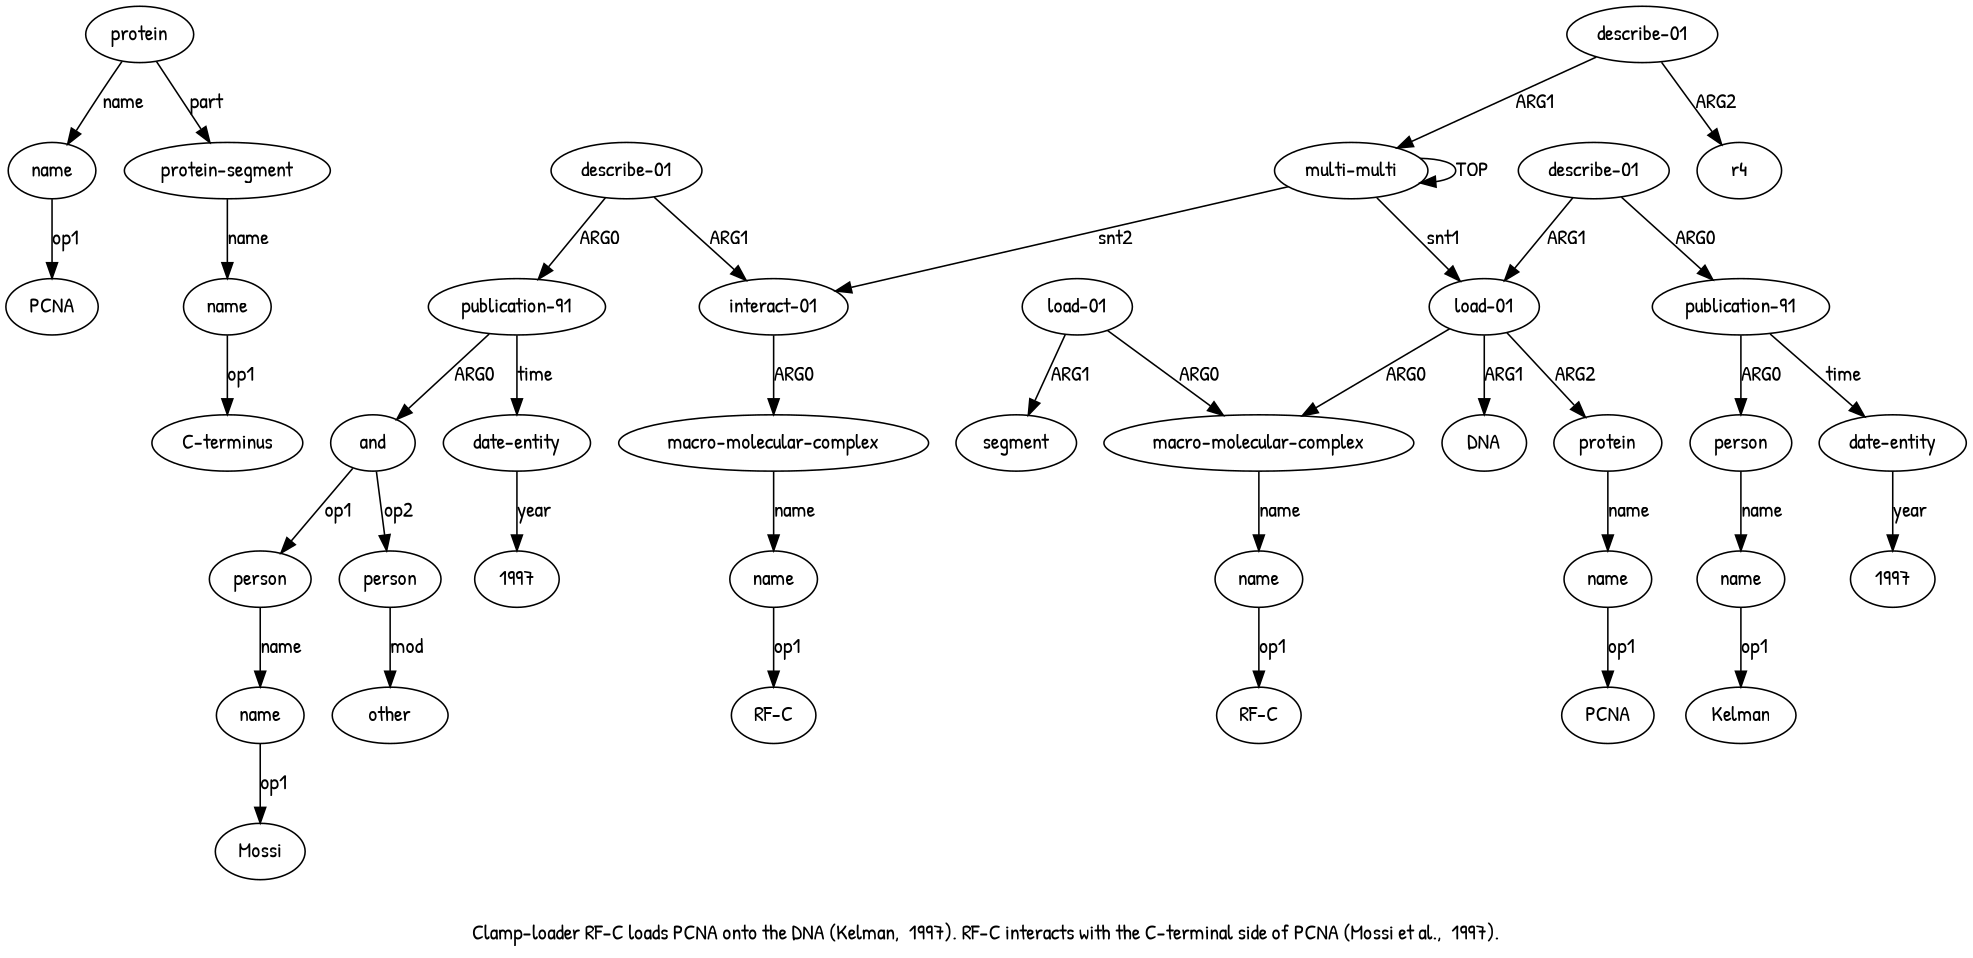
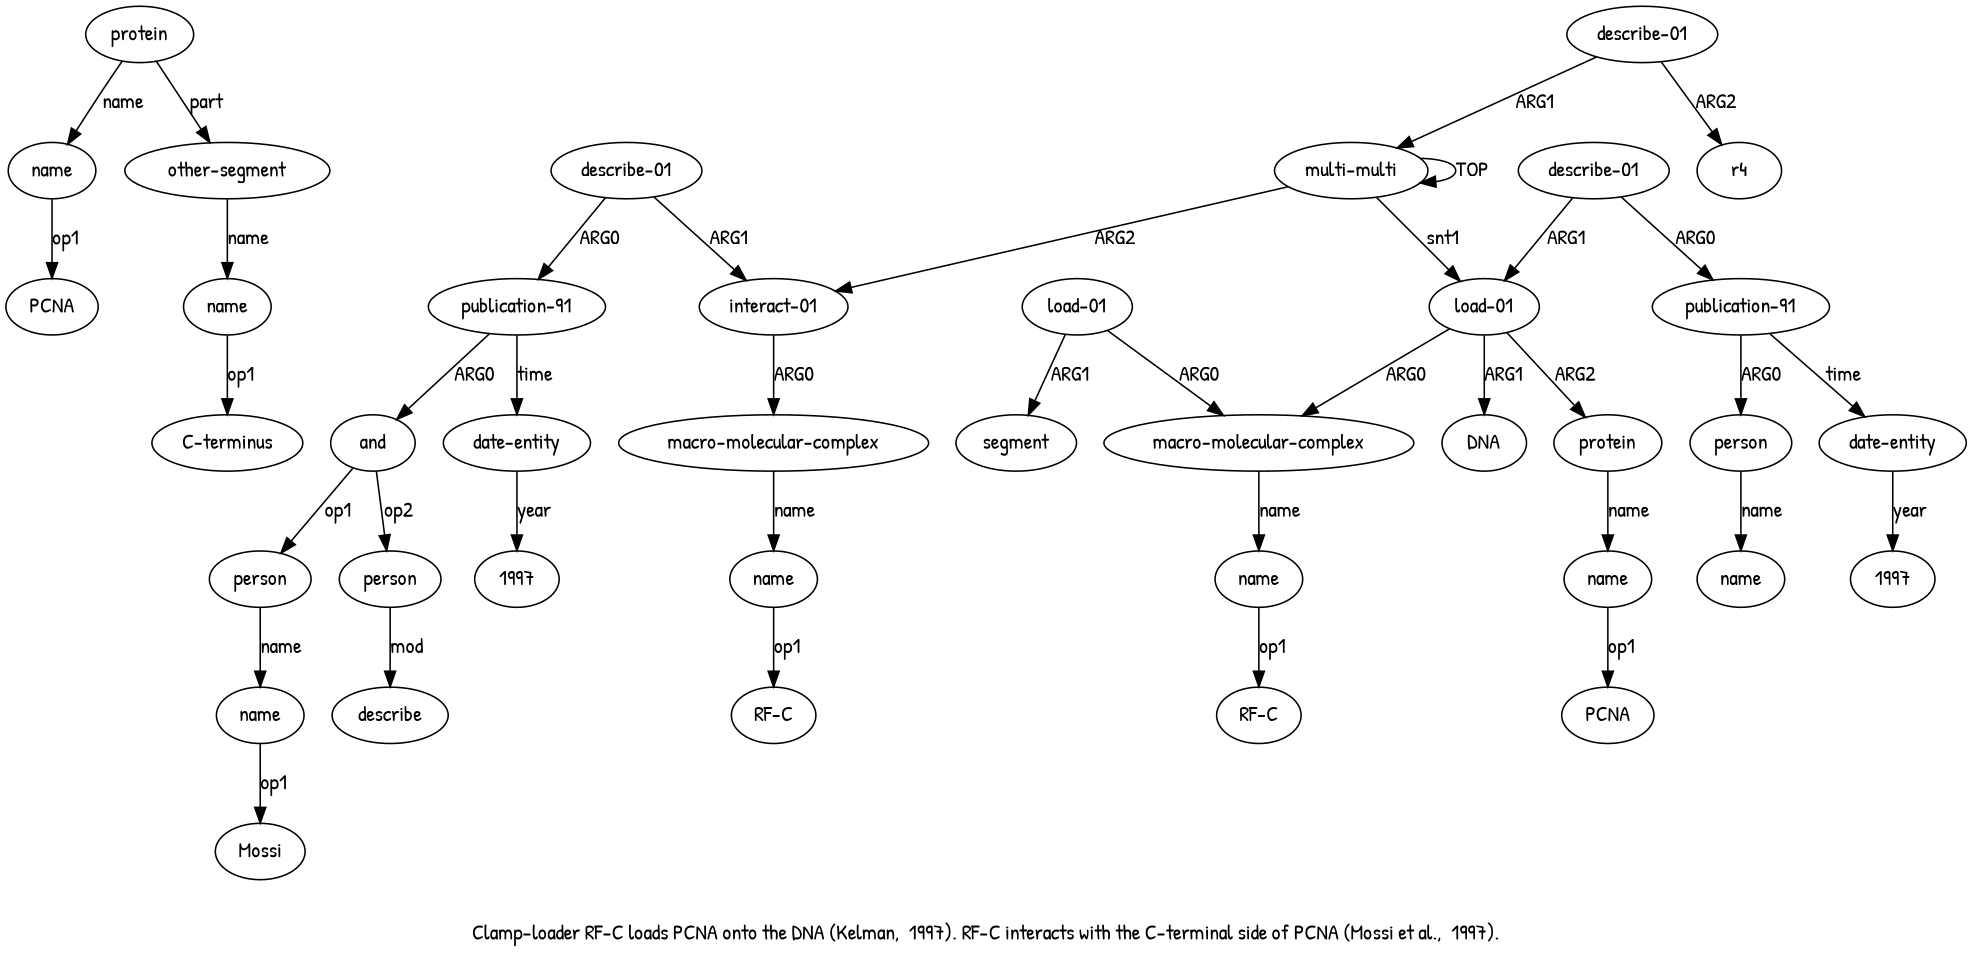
(227, 171) -> (227, 171)
(1116, 239) -> (1116, 239)
(390, 715) -> (390, 715)
(1741, 715) -> none
